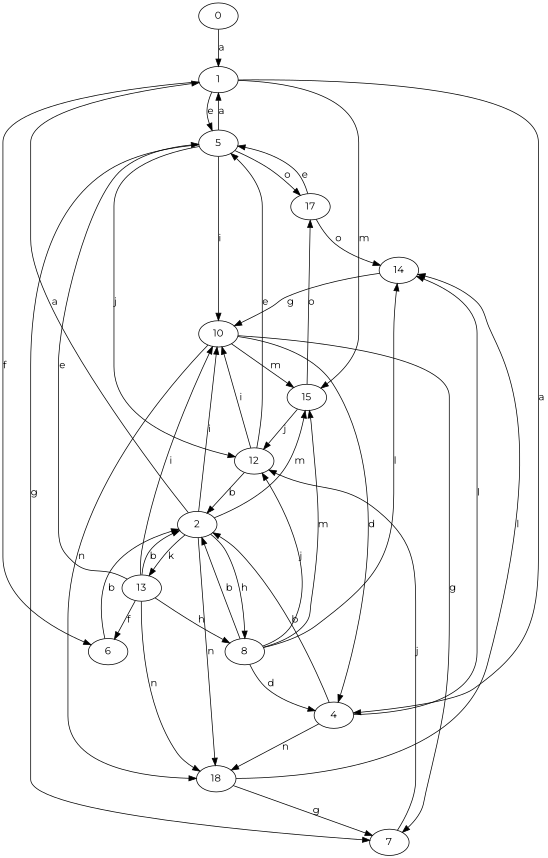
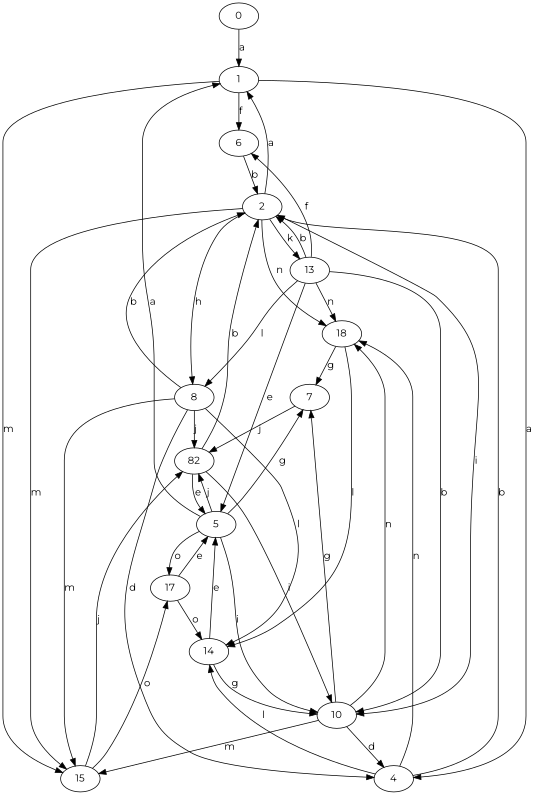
(207, 108) -> (212, 592)
(171, 461) -> (444, 493)
(254, 461) -> (194, 461)
(202, 620) -> (262, 334)
